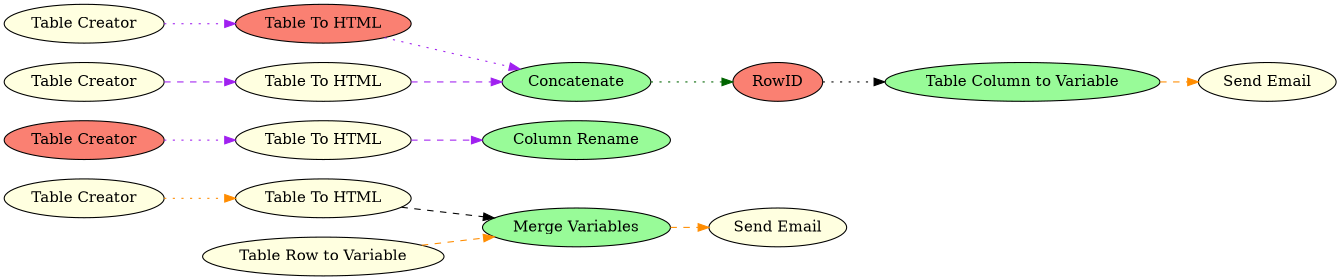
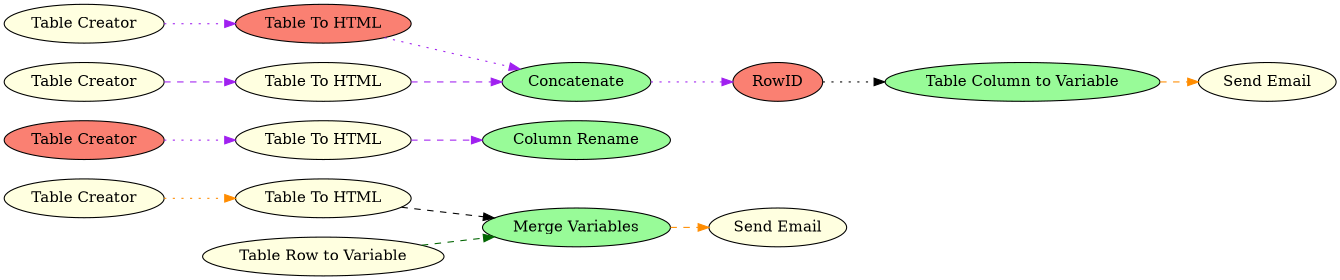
(686, 82) -> (686, 82)
(453, 242) -> (453, 242)
